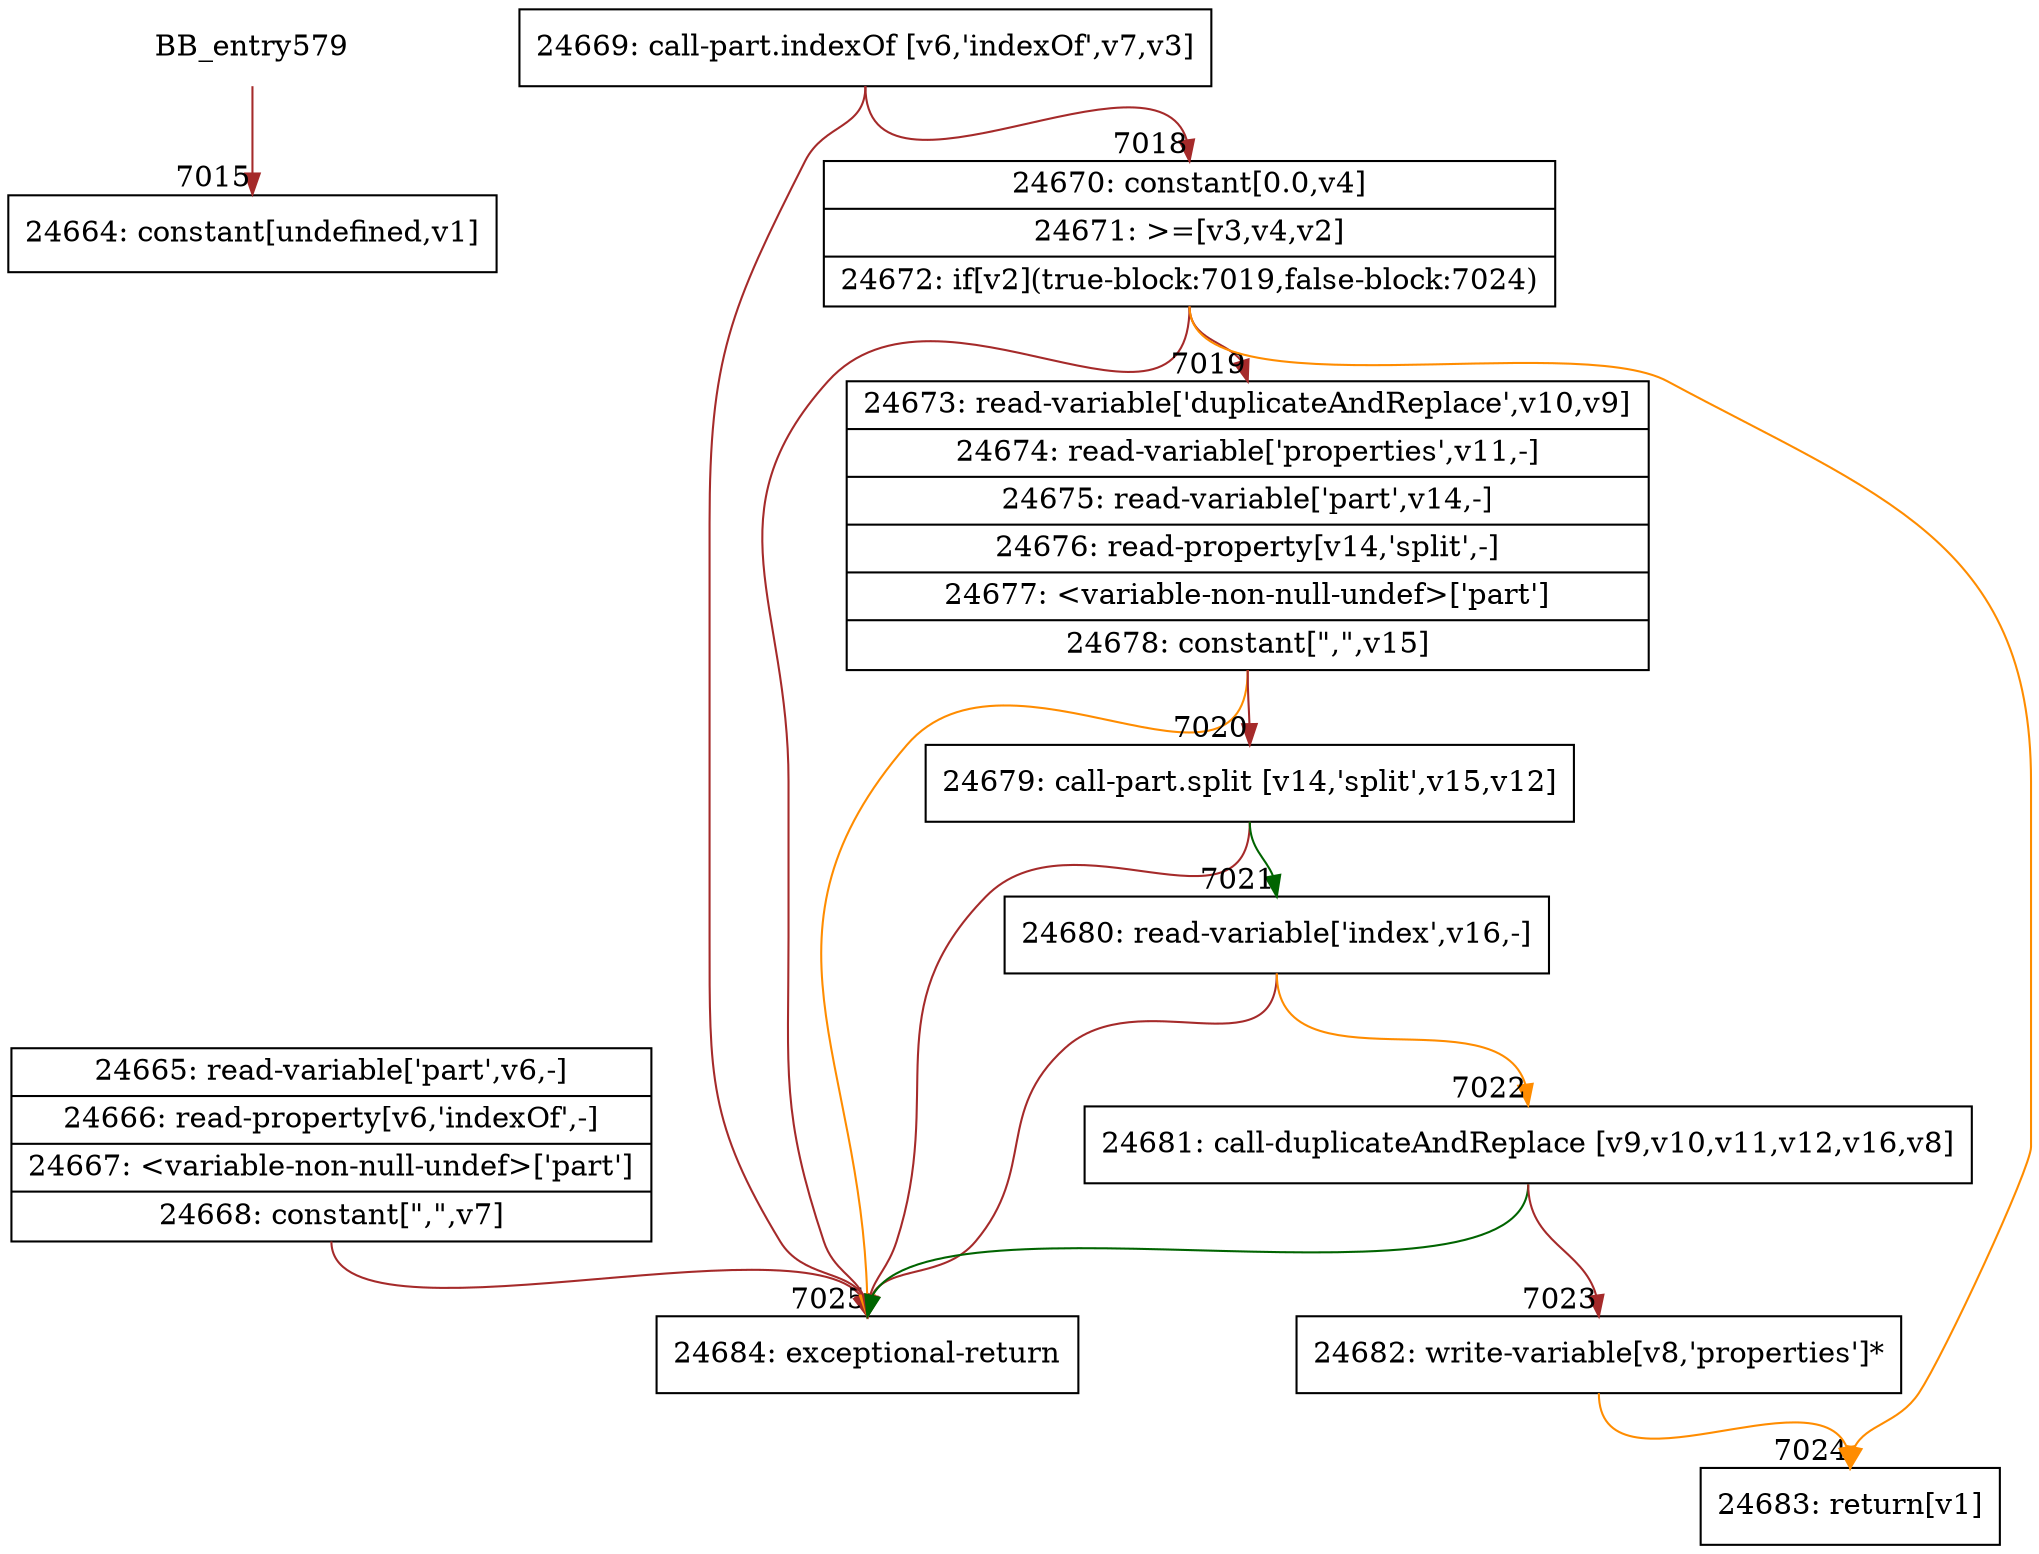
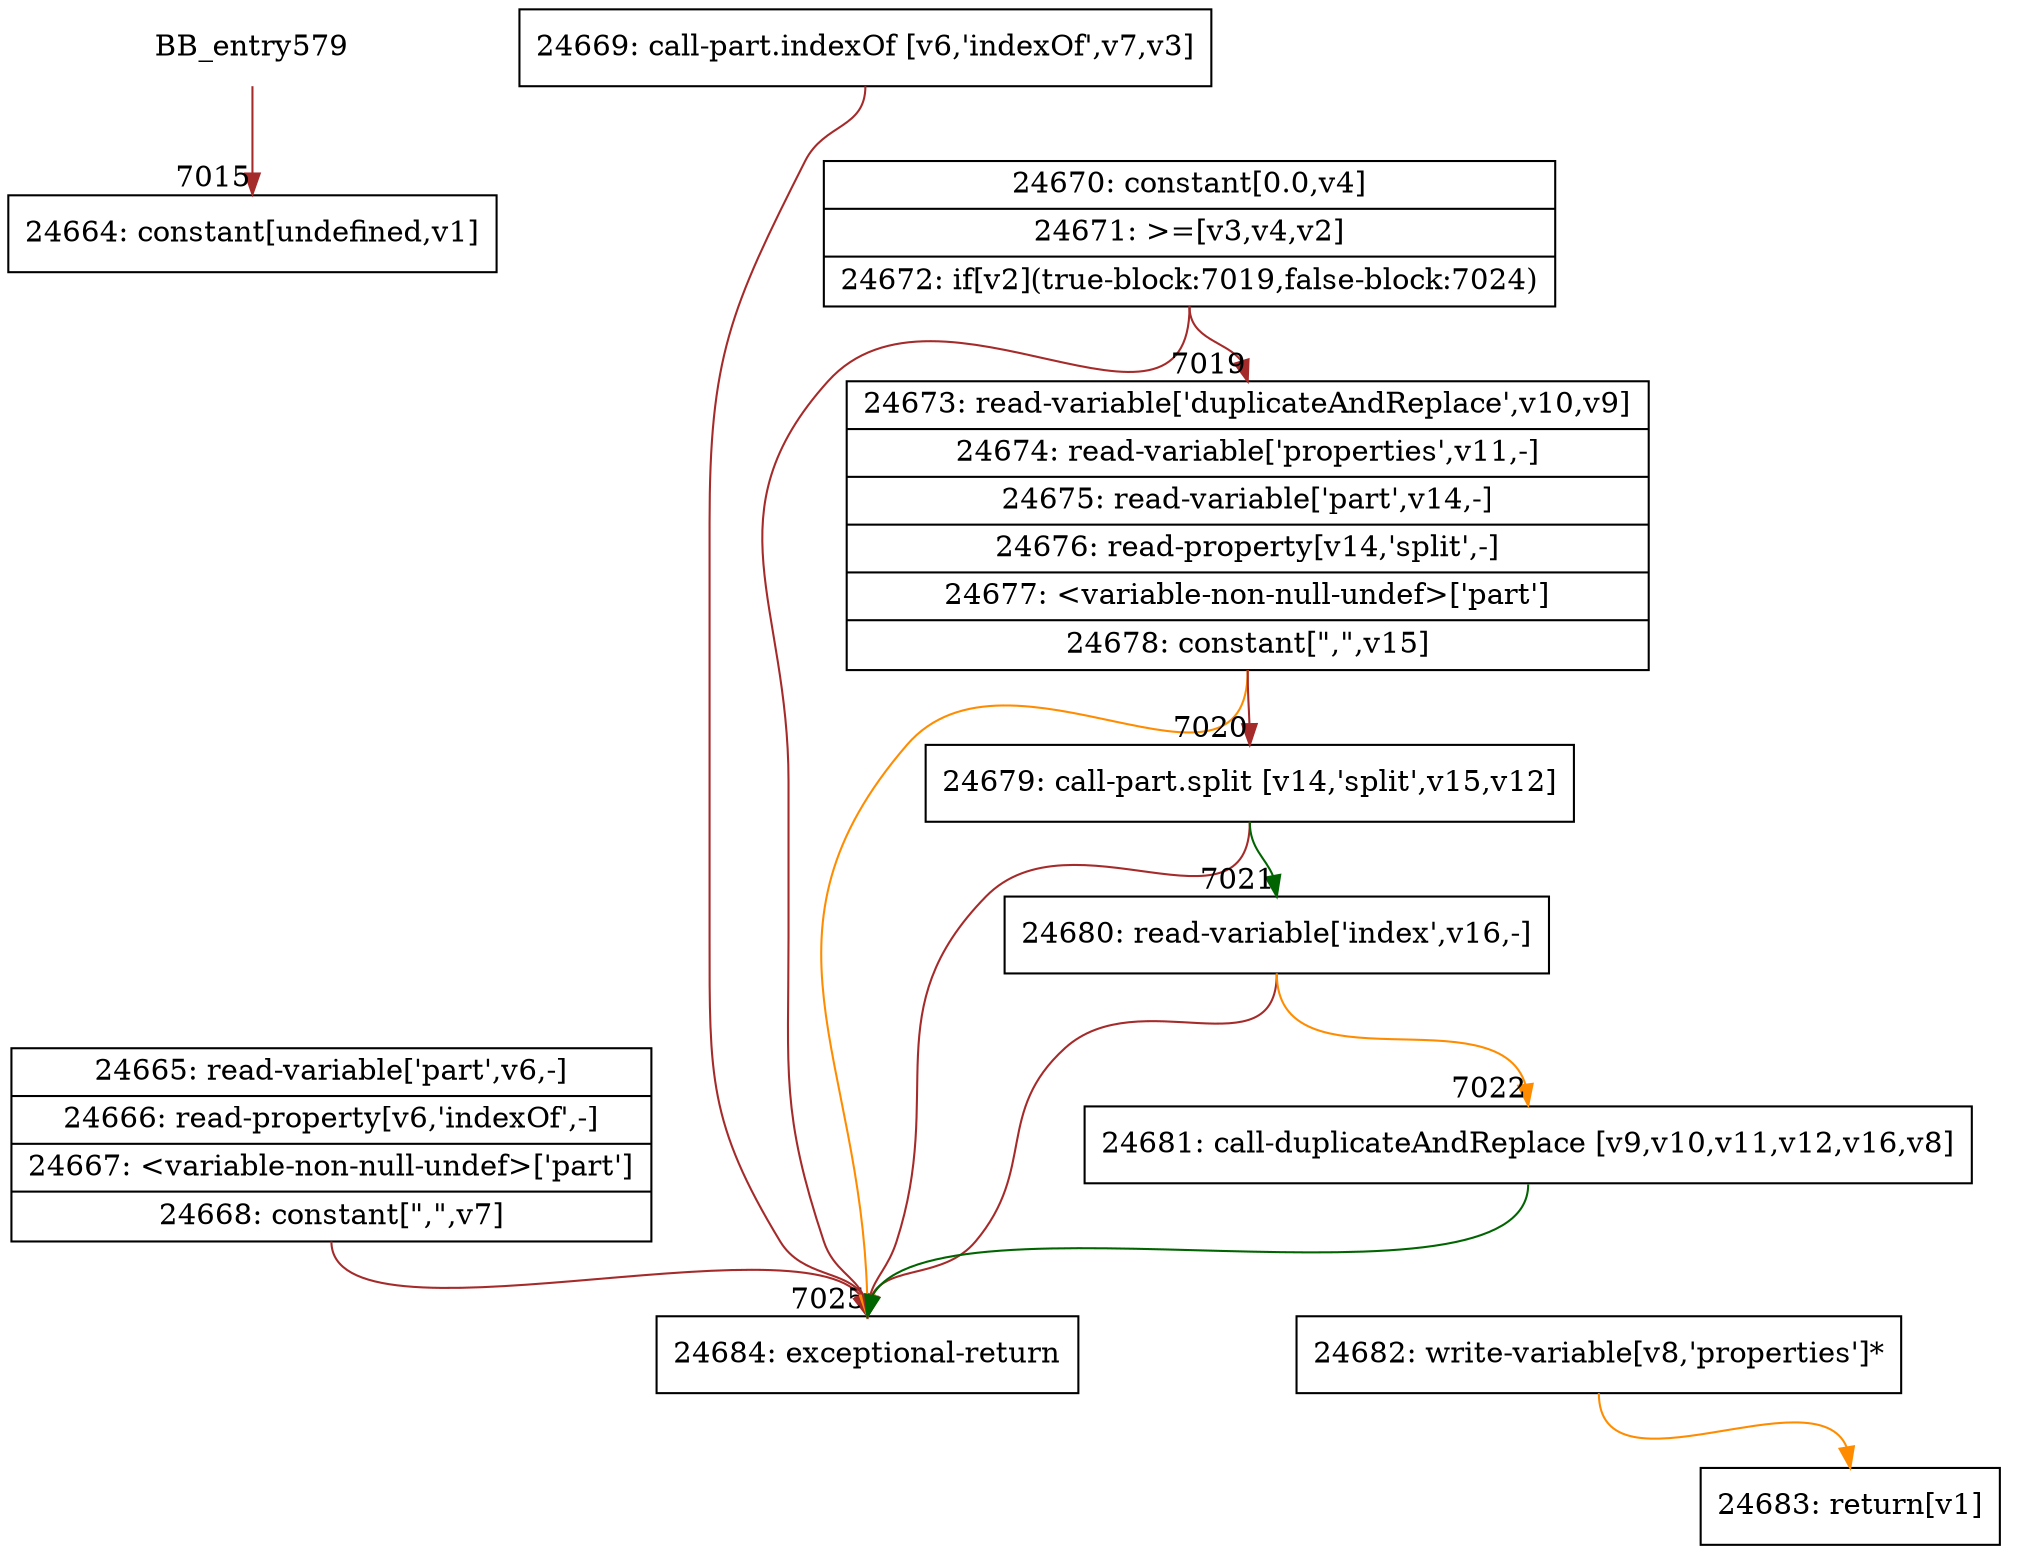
(1017, 126) -> none
(1989, 608) -> none
(1556, 1243) -> none
